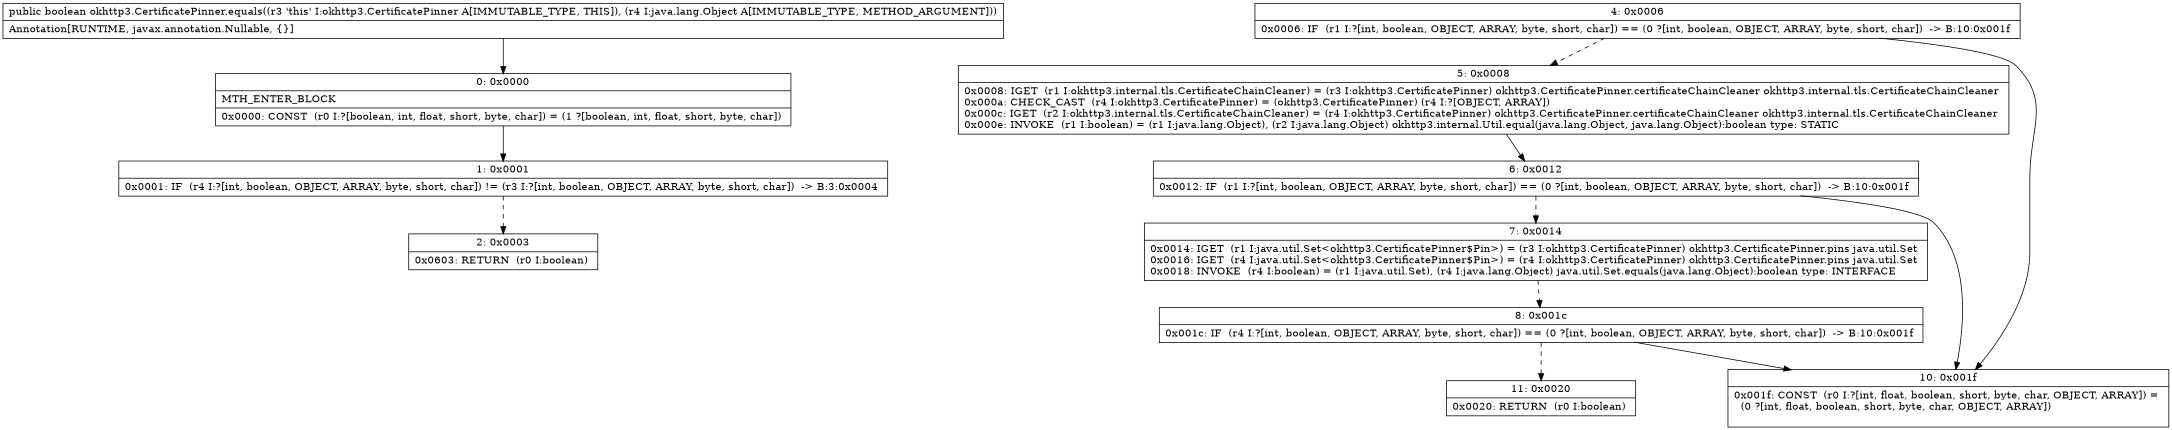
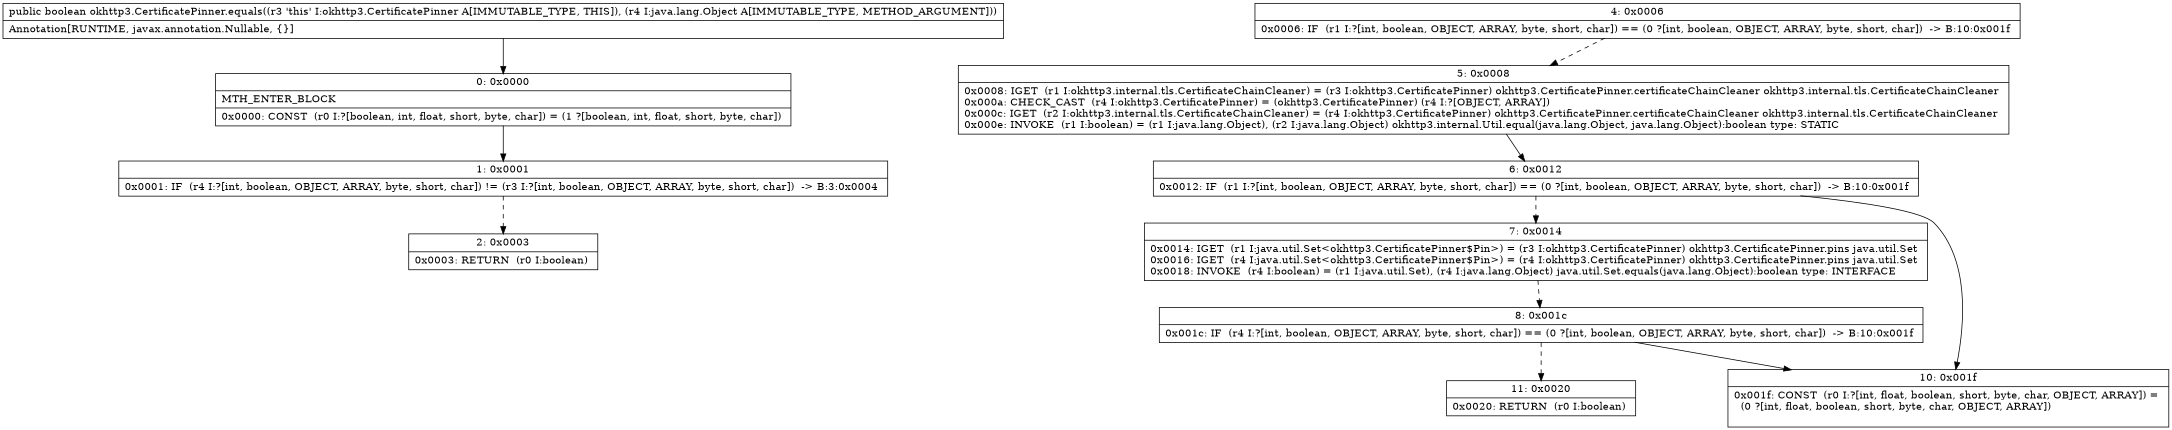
(2032, 148) -> none
(503, 260) -> (503, 260)
